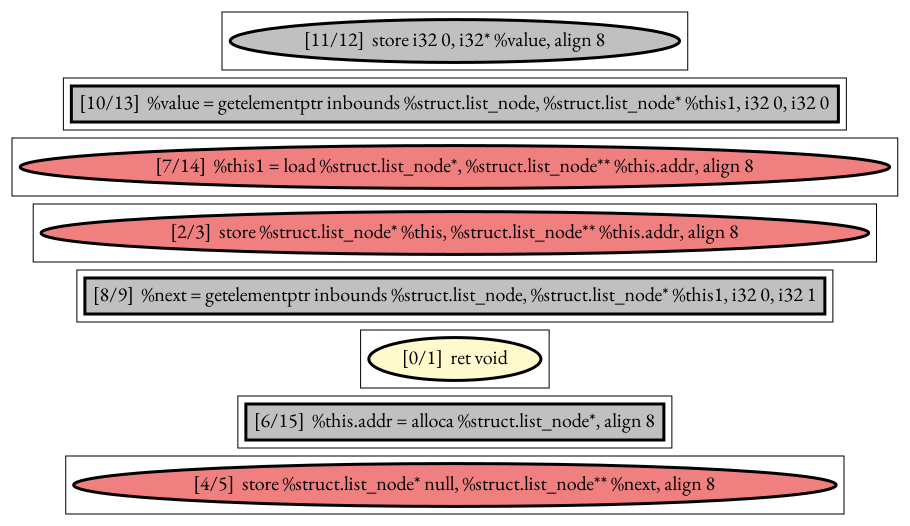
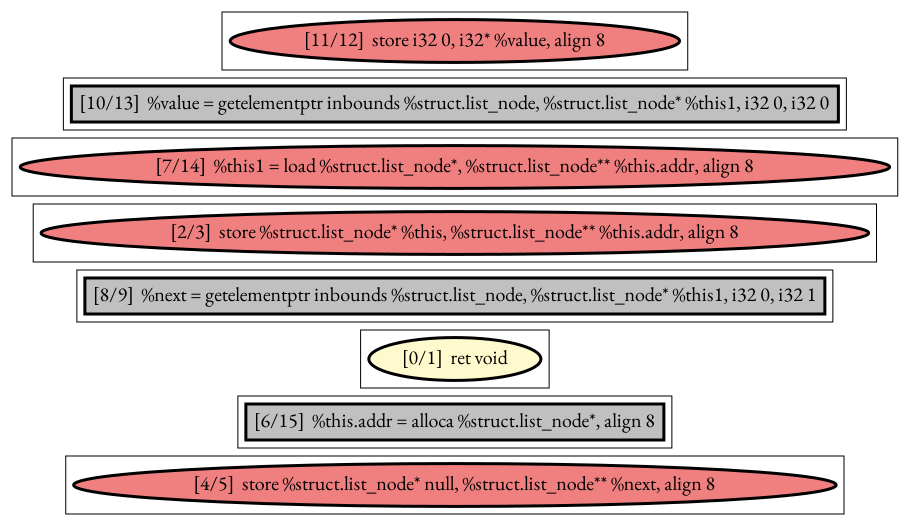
(455, 41) -> (455, 41)
